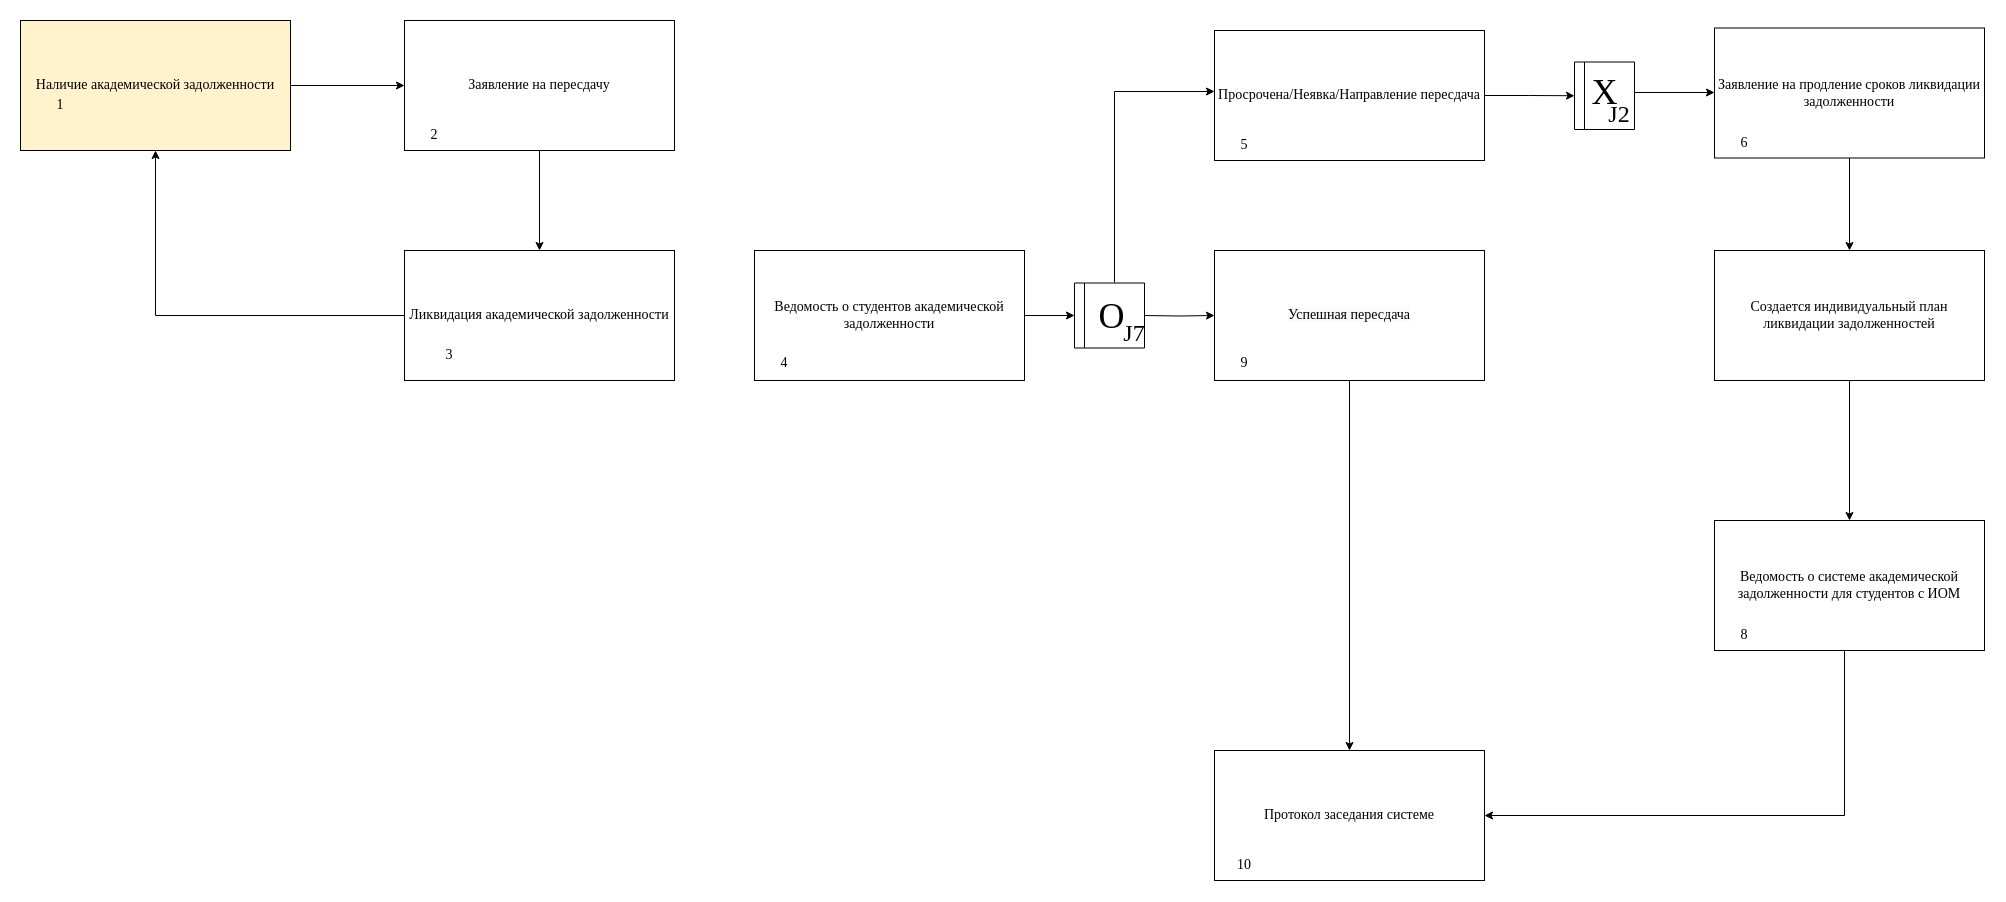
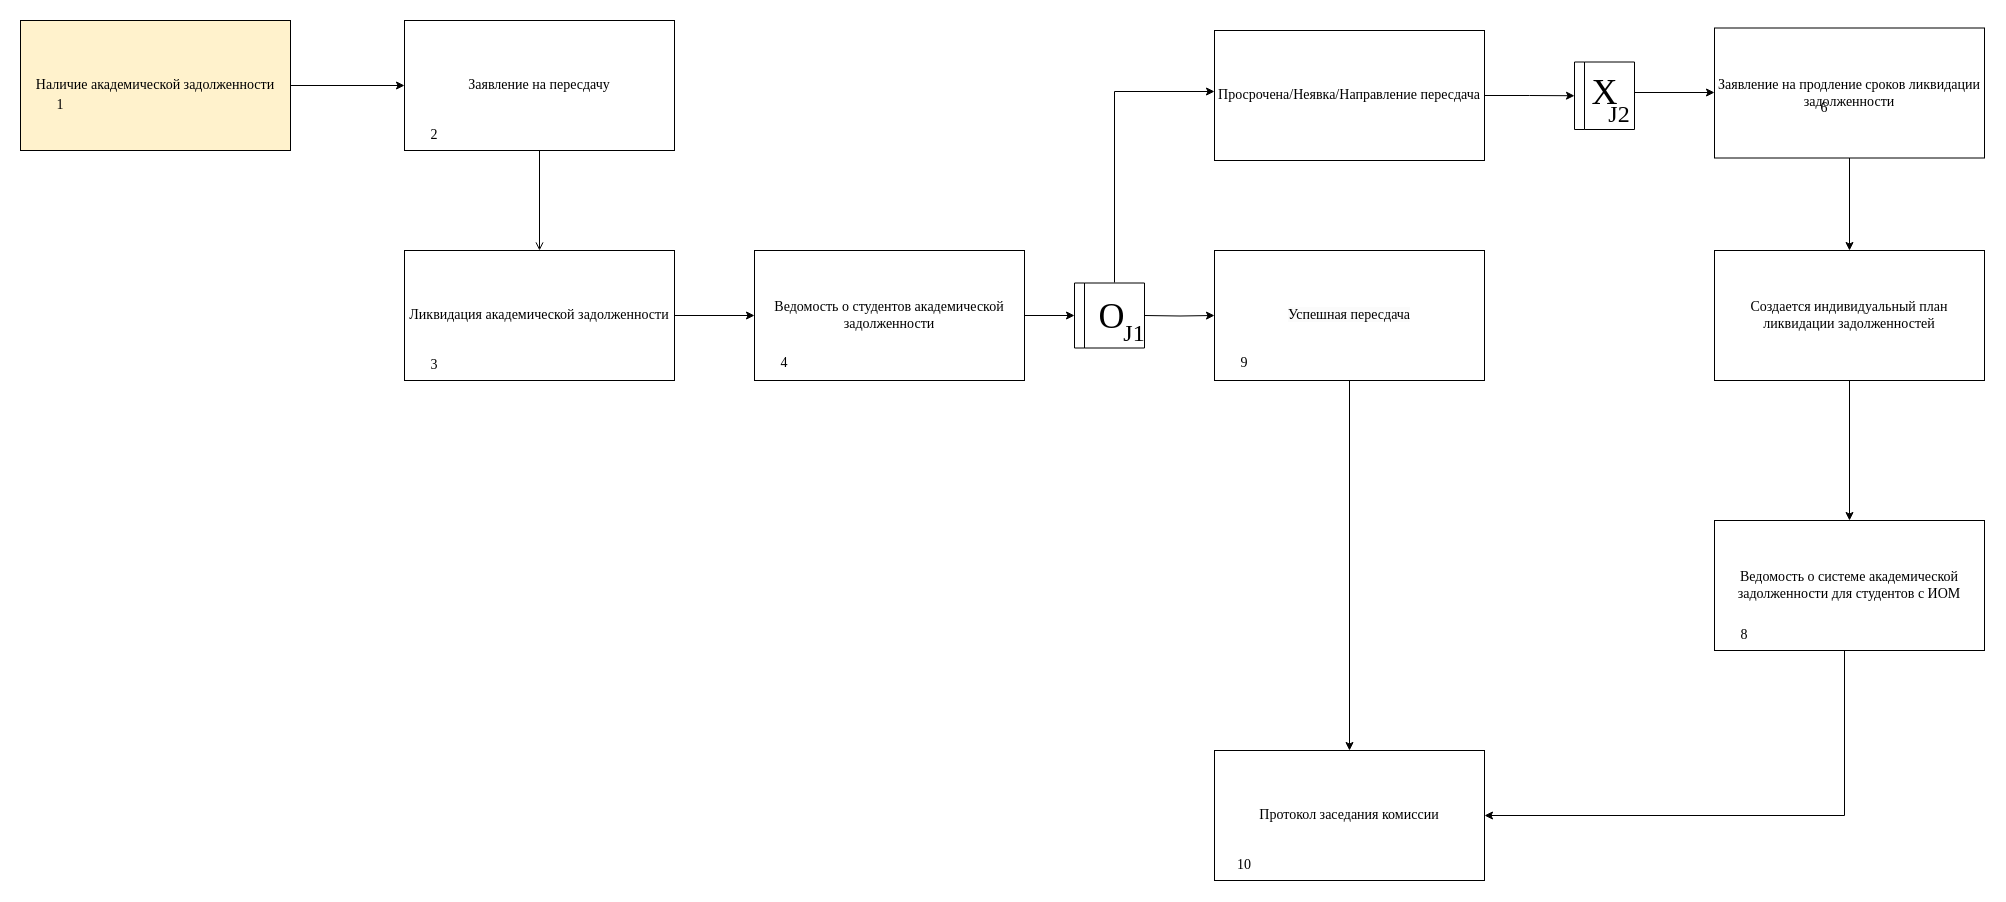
(1745, 143) -> (1825, 108)
(1245, 146) -> none
(540, 242) -> (540, 243)
(202, 316) -> (711, 316)
(1135, 334) -> (1135, 334)
(450, 356) -> (435, 366)
(1350, 816) -> (1350, 816)
